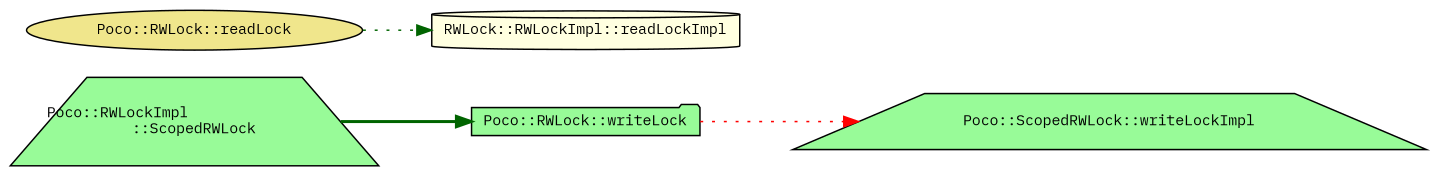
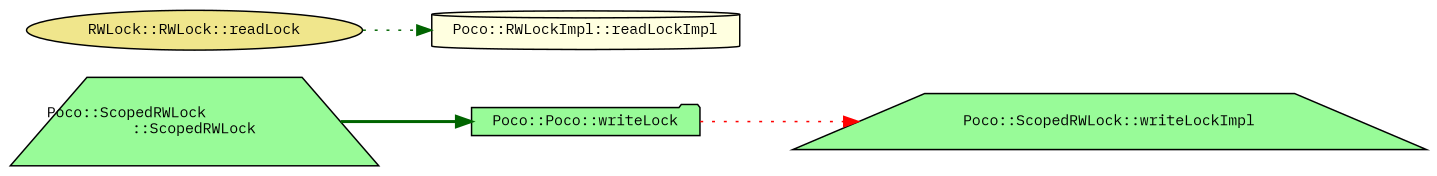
(195, 30) -> (195, 30)
(586, 30) -> (586, 30)
(195, 122) -> (195, 122)
(586, 122) -> (586, 122)
